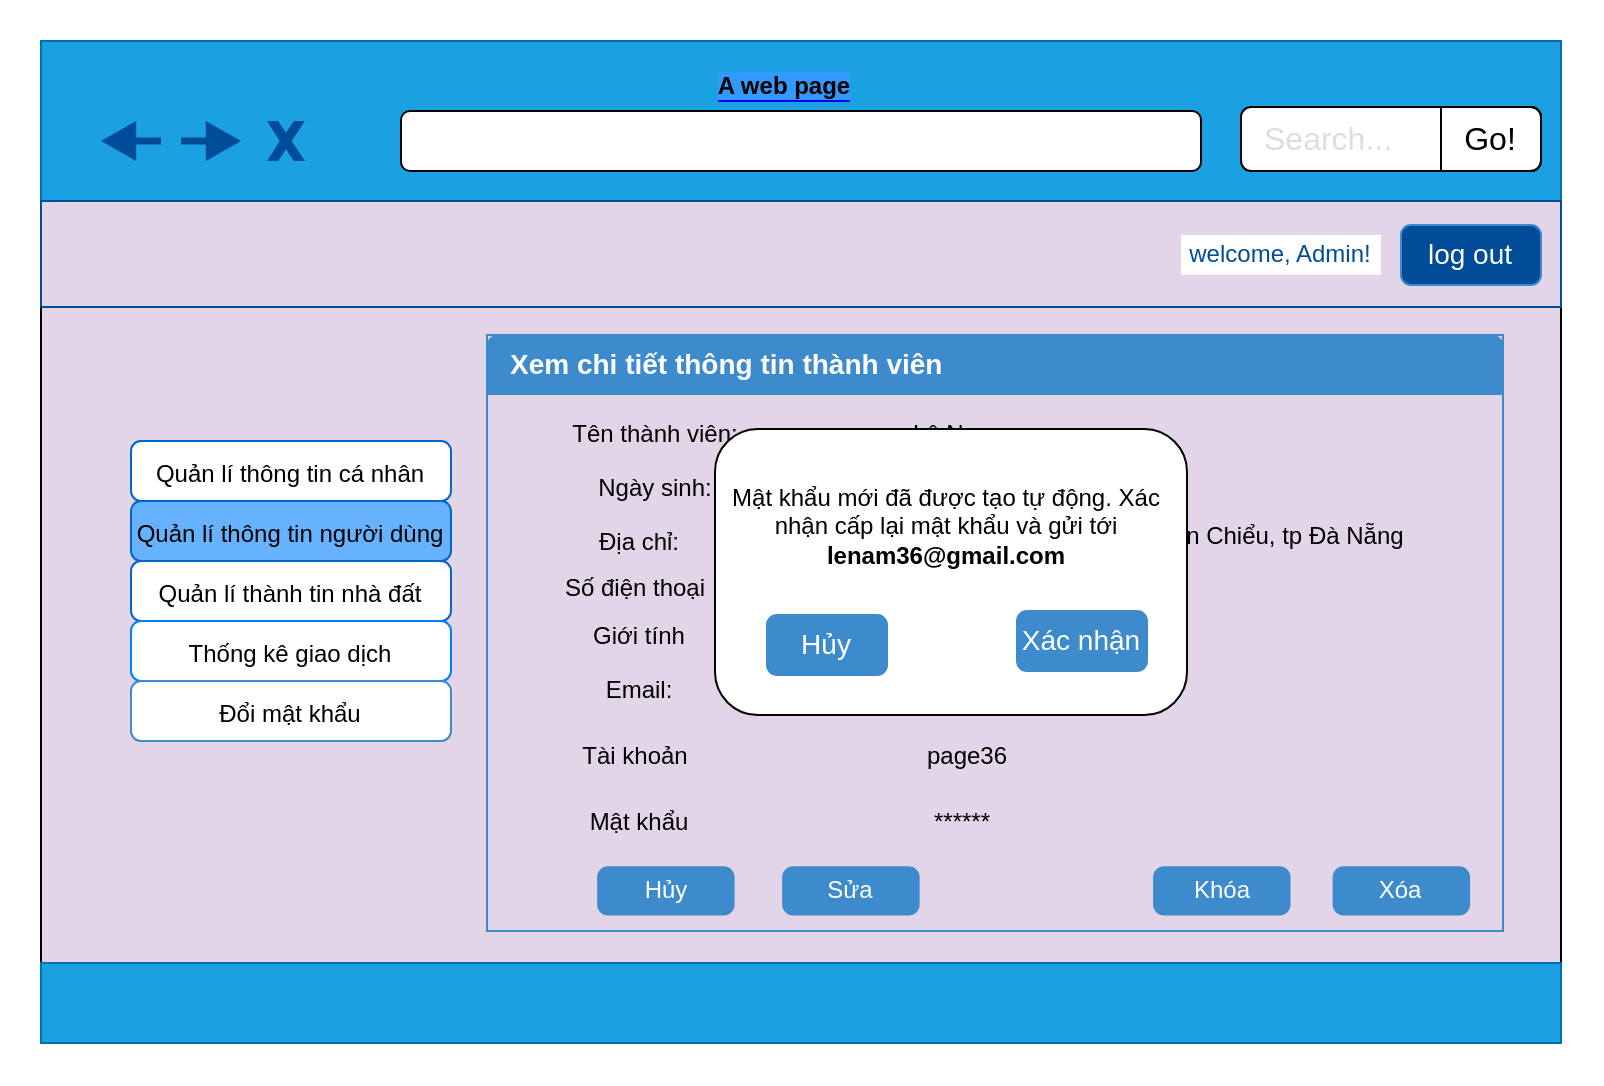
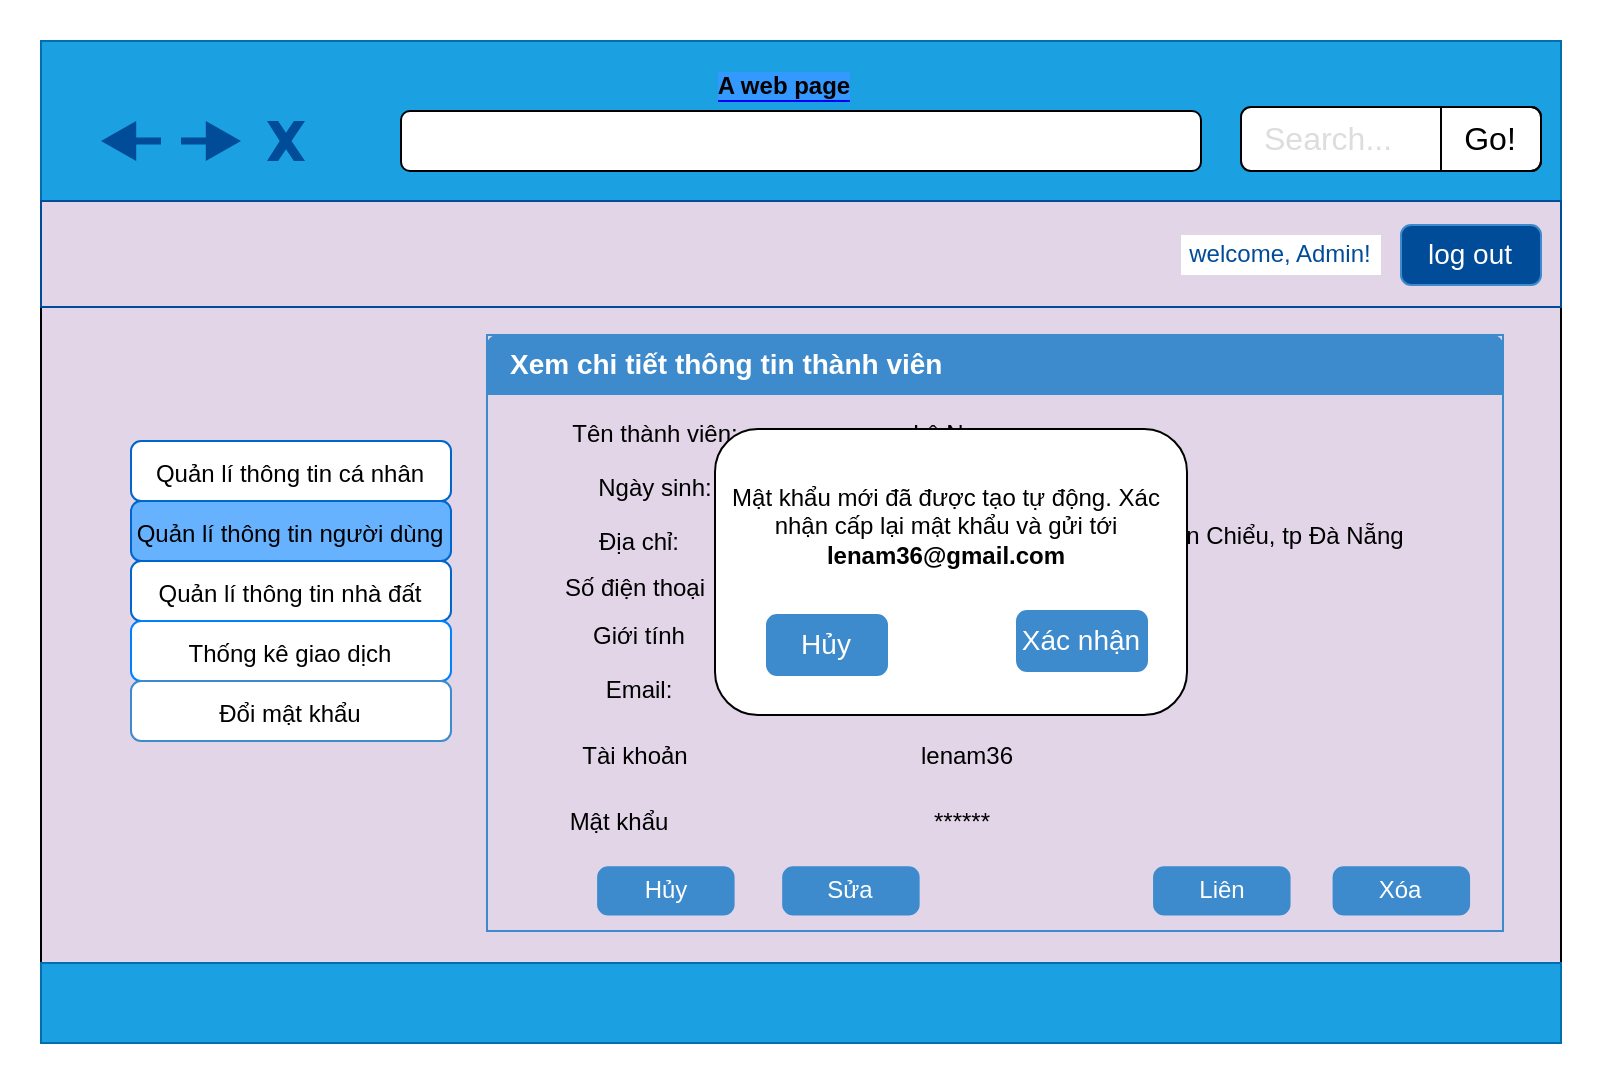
(291, 591) -> (291, 591)
(968, 757) -> (968, 757)
(639, 822) -> (619, 822)
(1223, 891) -> (1223, 891)
